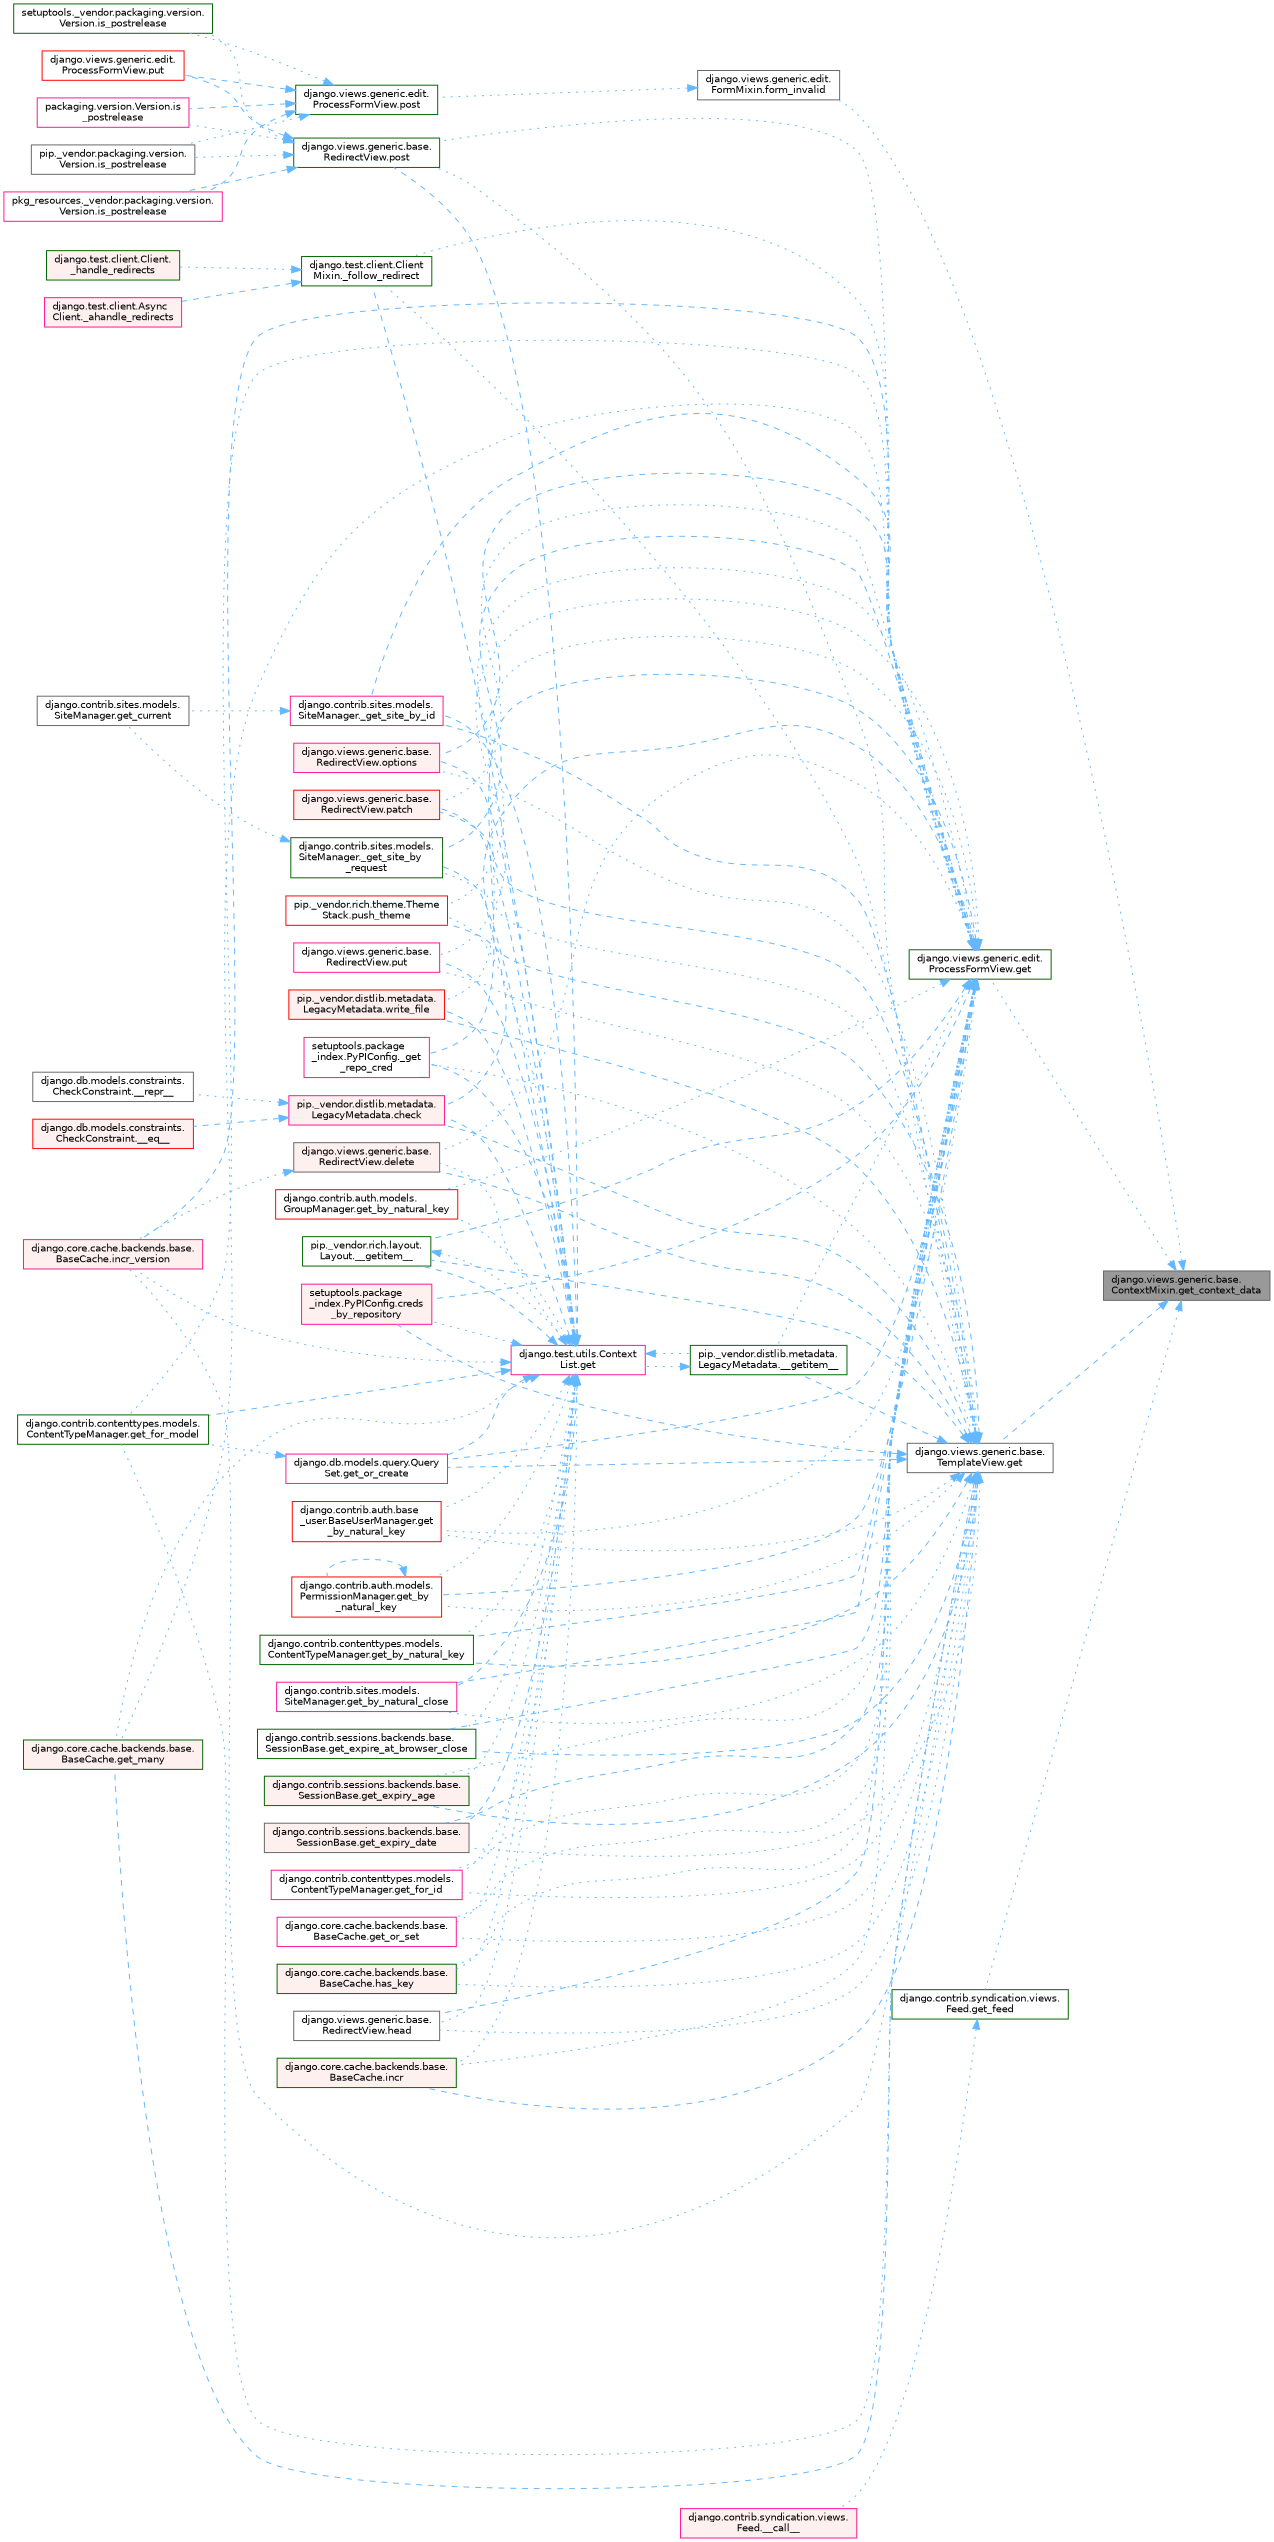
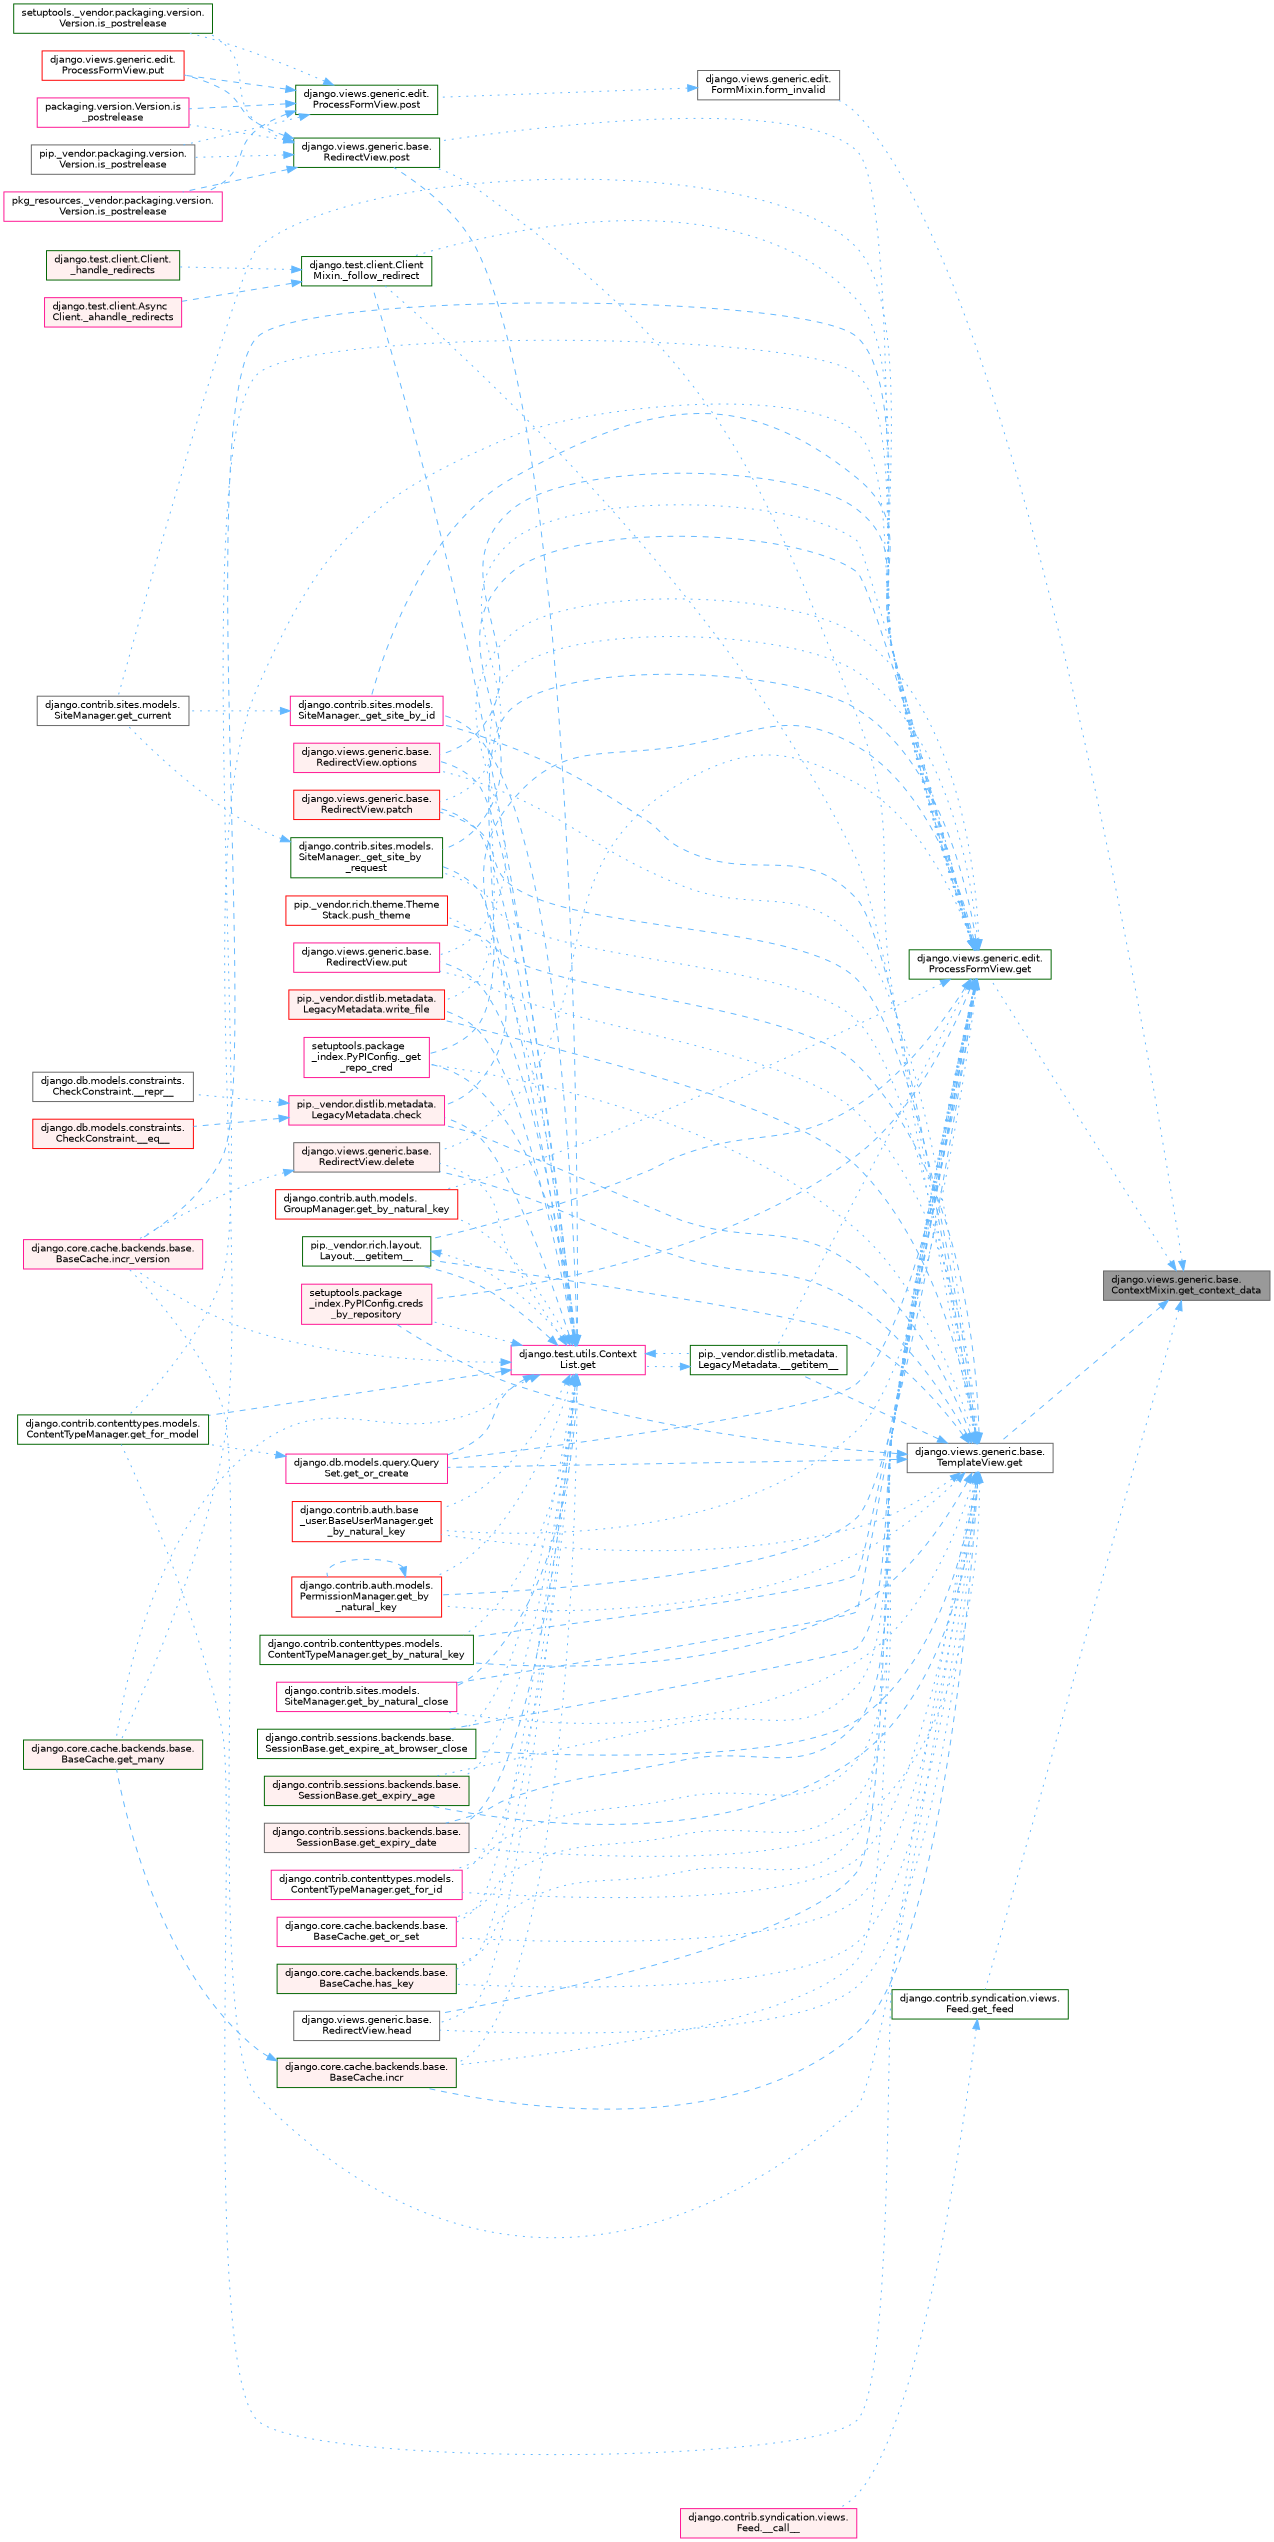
(696, 568) -> (678, 186)
(693, 2484) -> (167, 1927)
